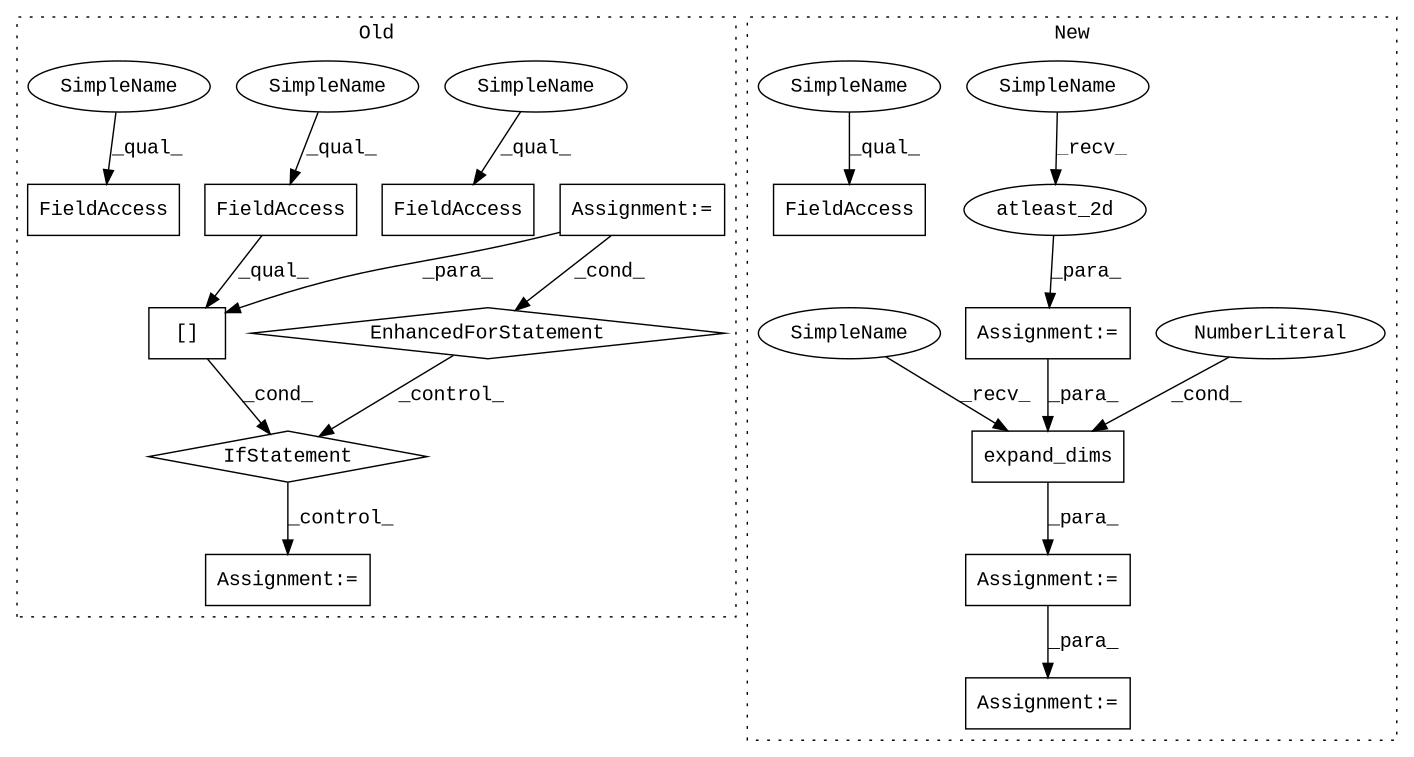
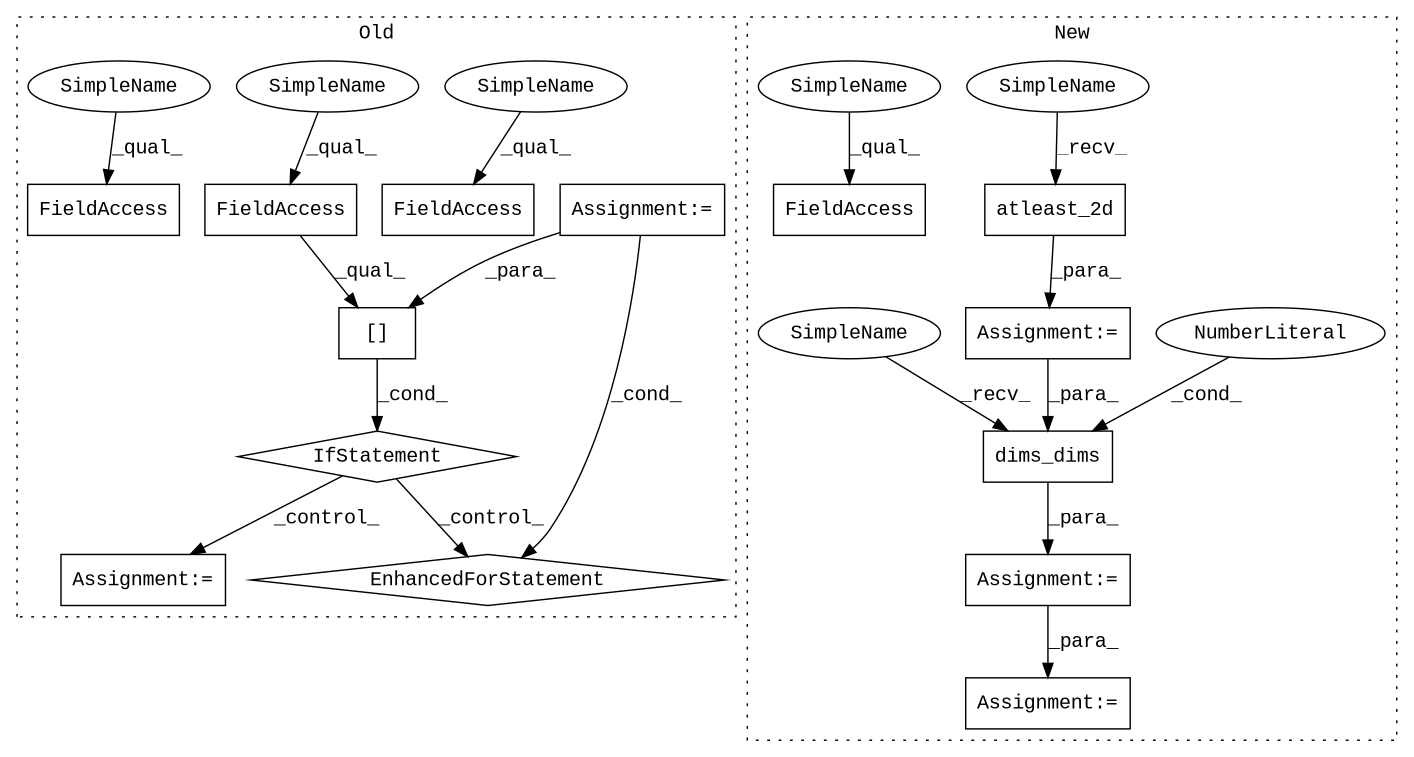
(1055, 210) -> (1055, 210)
(392, 392) -> (427, 513)
(1048, 457) -> (1048, 457)
